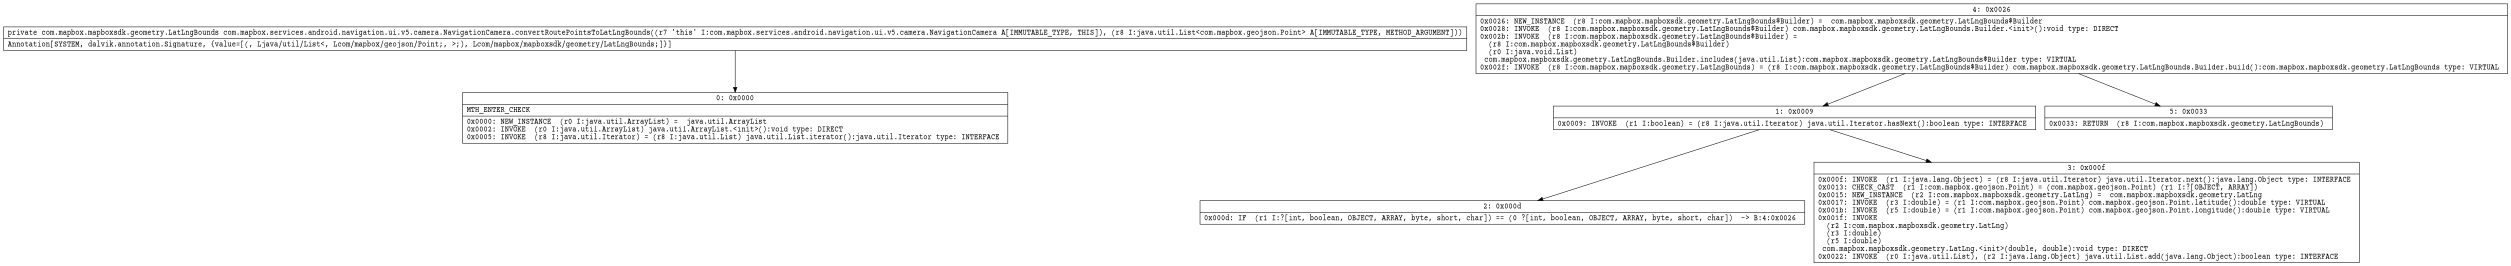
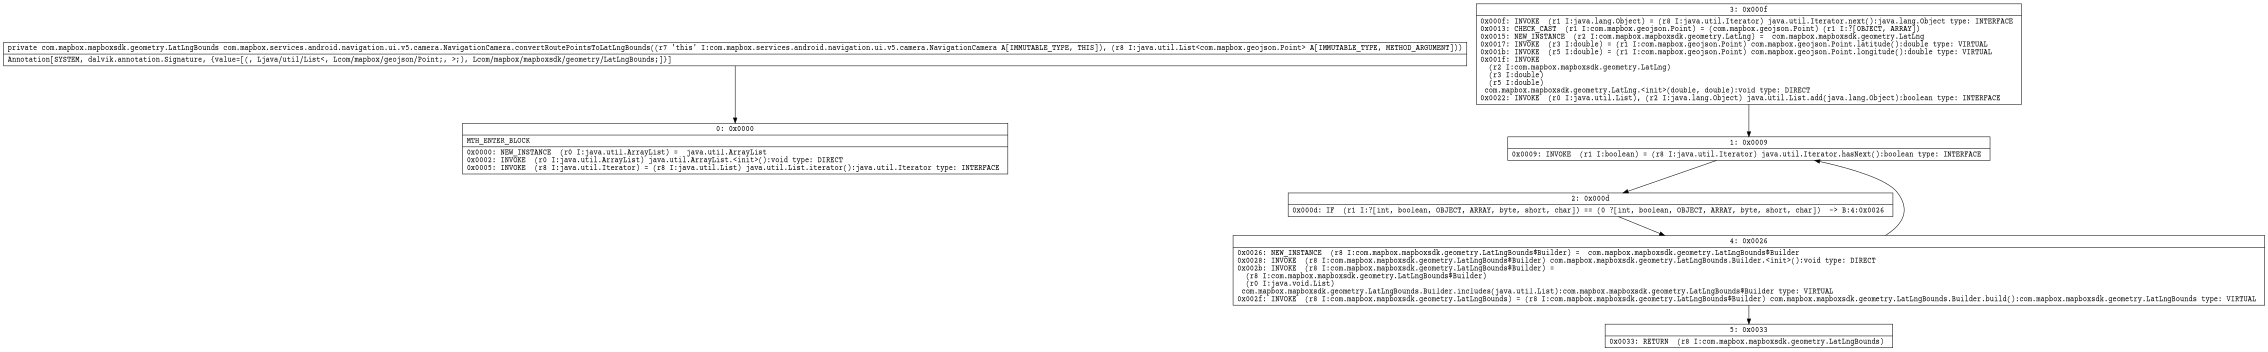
(498, 110) -> (498, 141)
(1878, 145) -> (1749, 118)
none -> (1639, 225)
